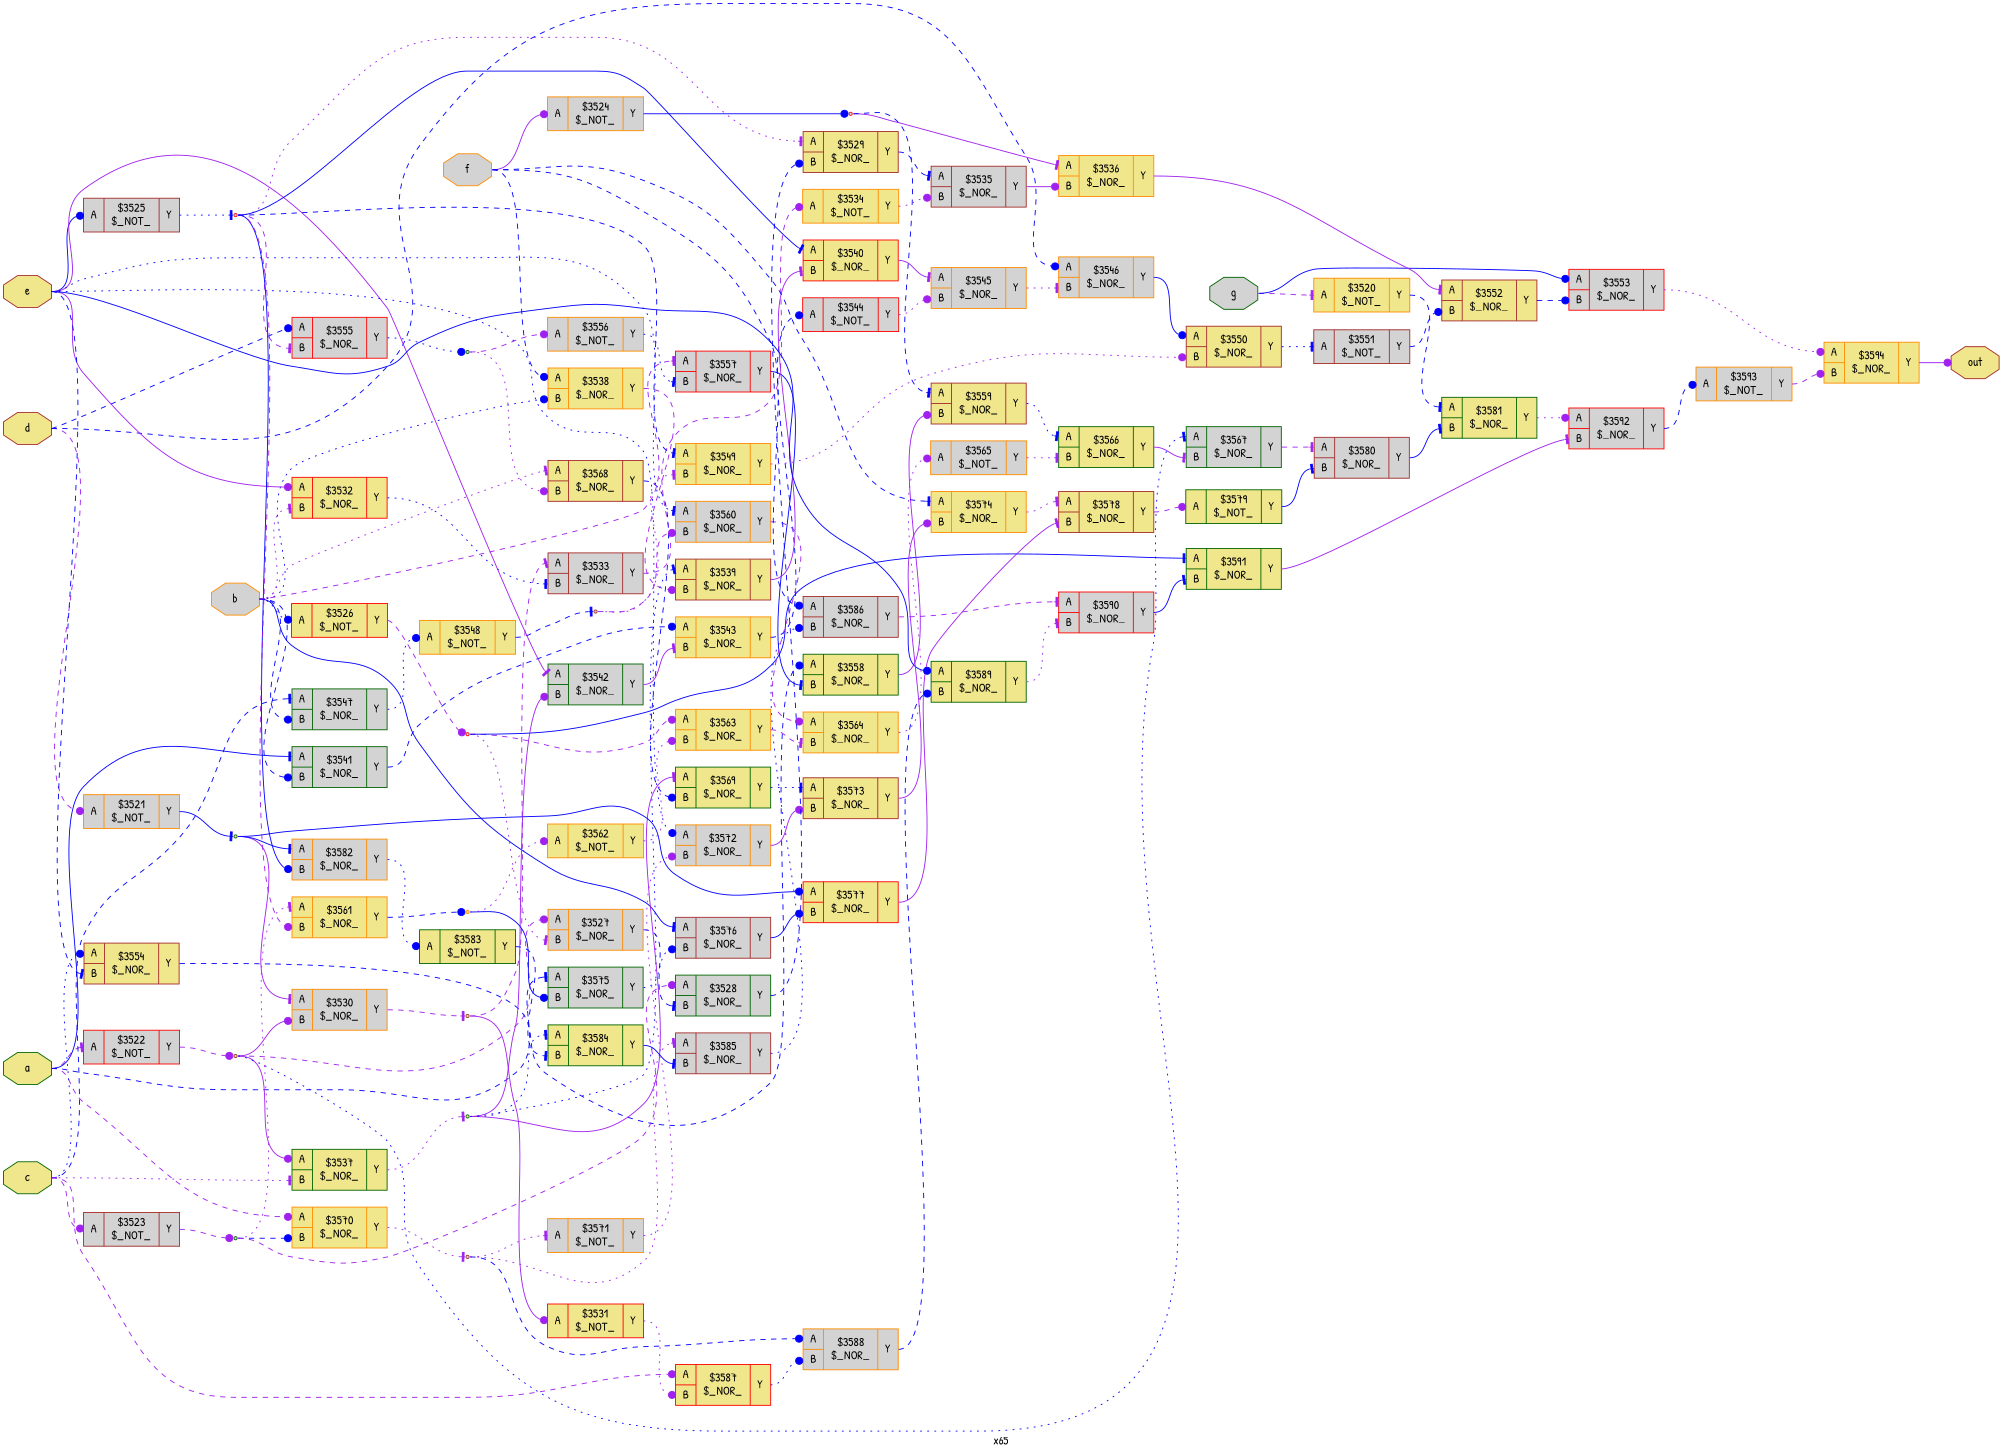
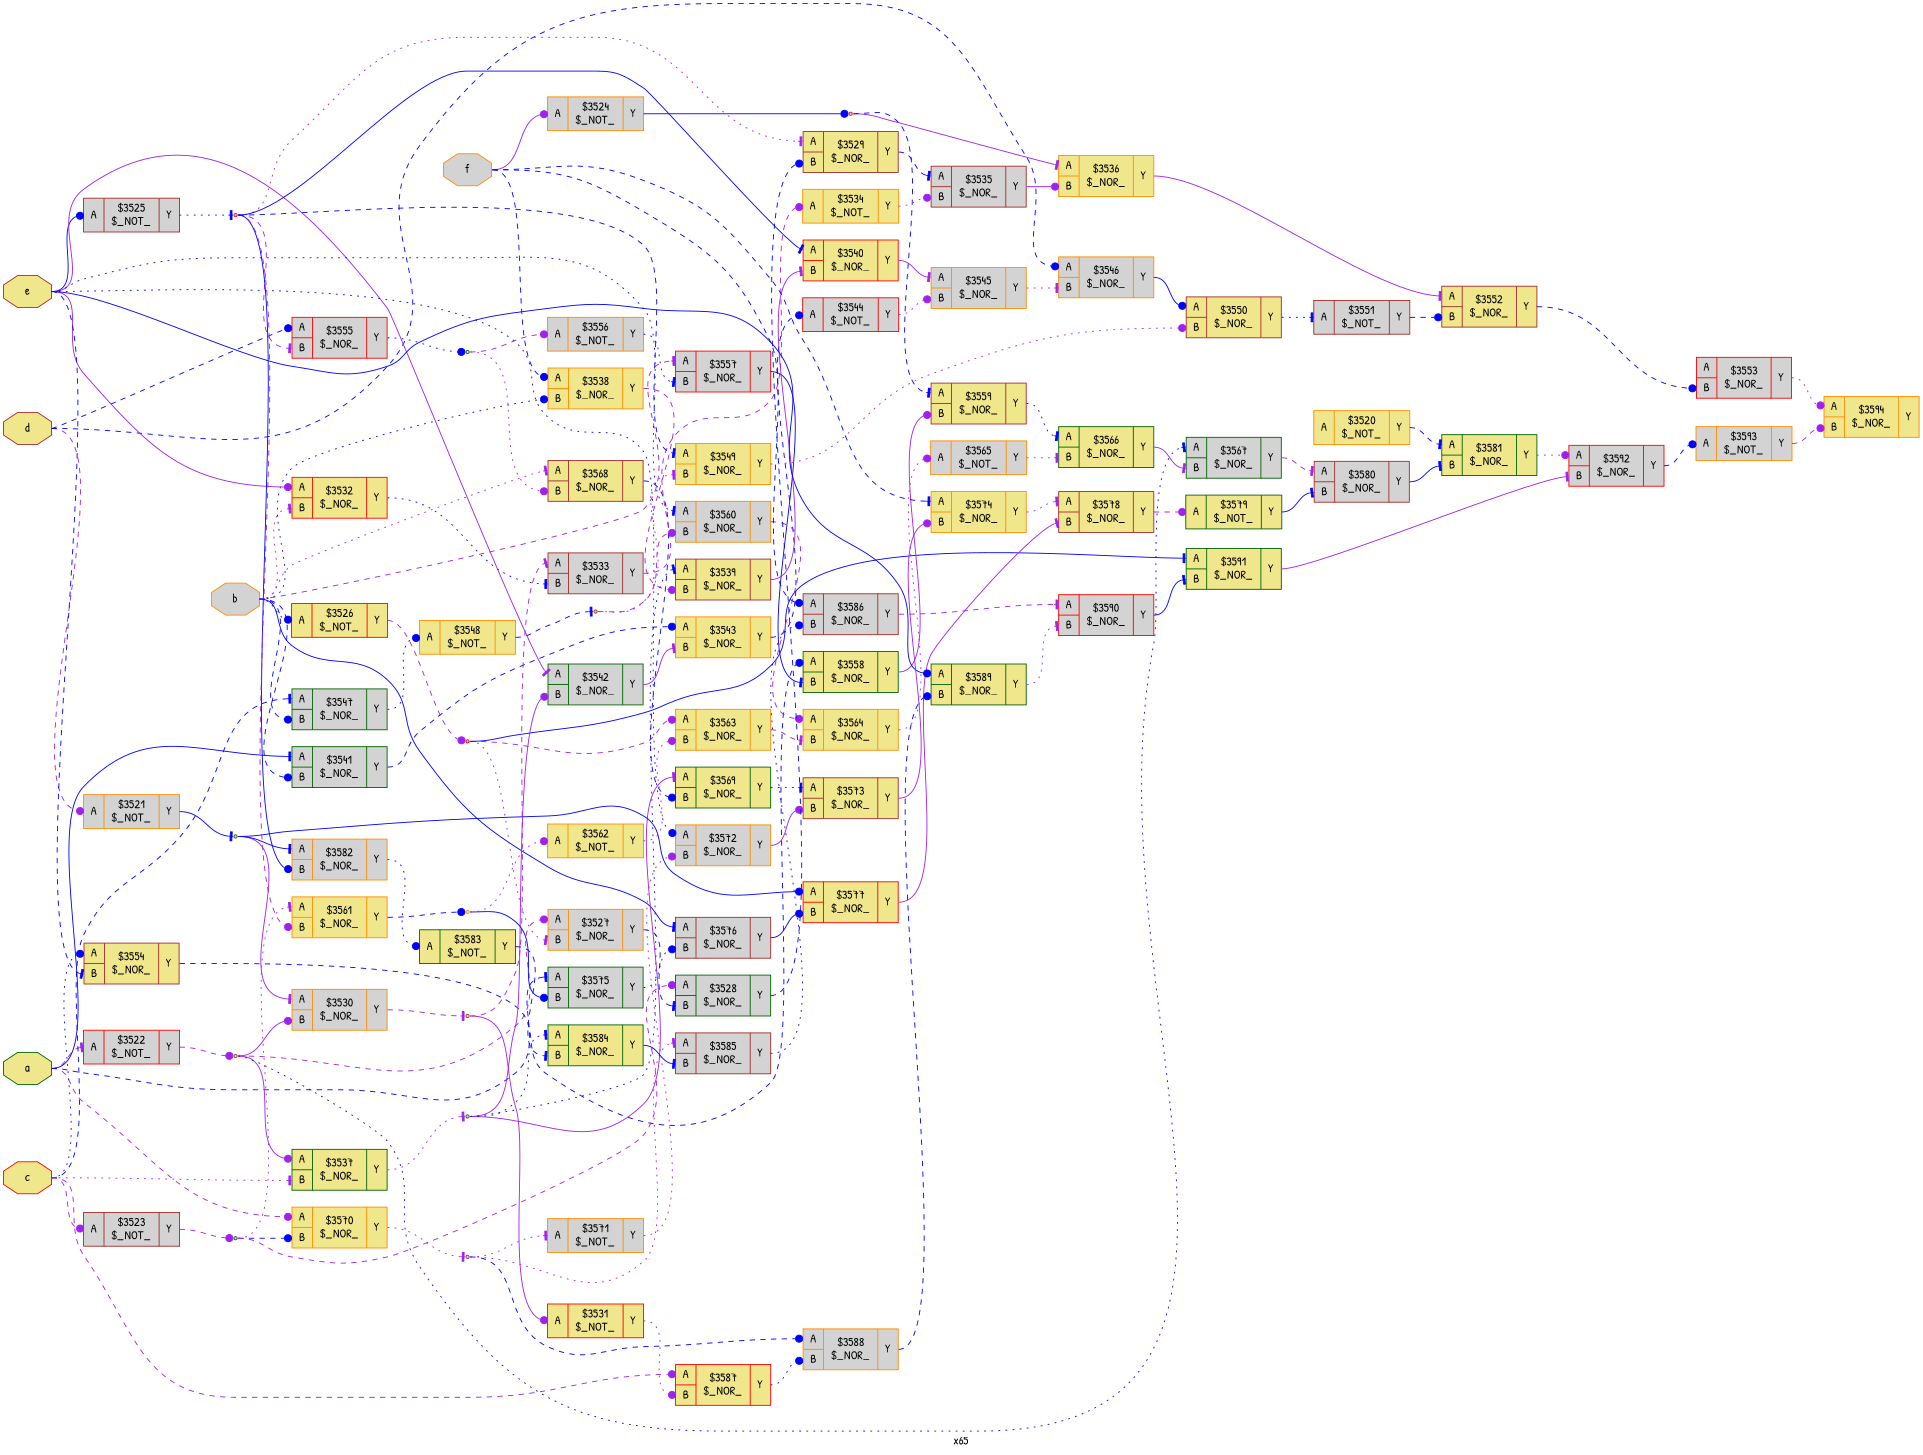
(1234, 293) -> none
(1975, 363) -> none
(28, 1178) -> (28, 1178)
